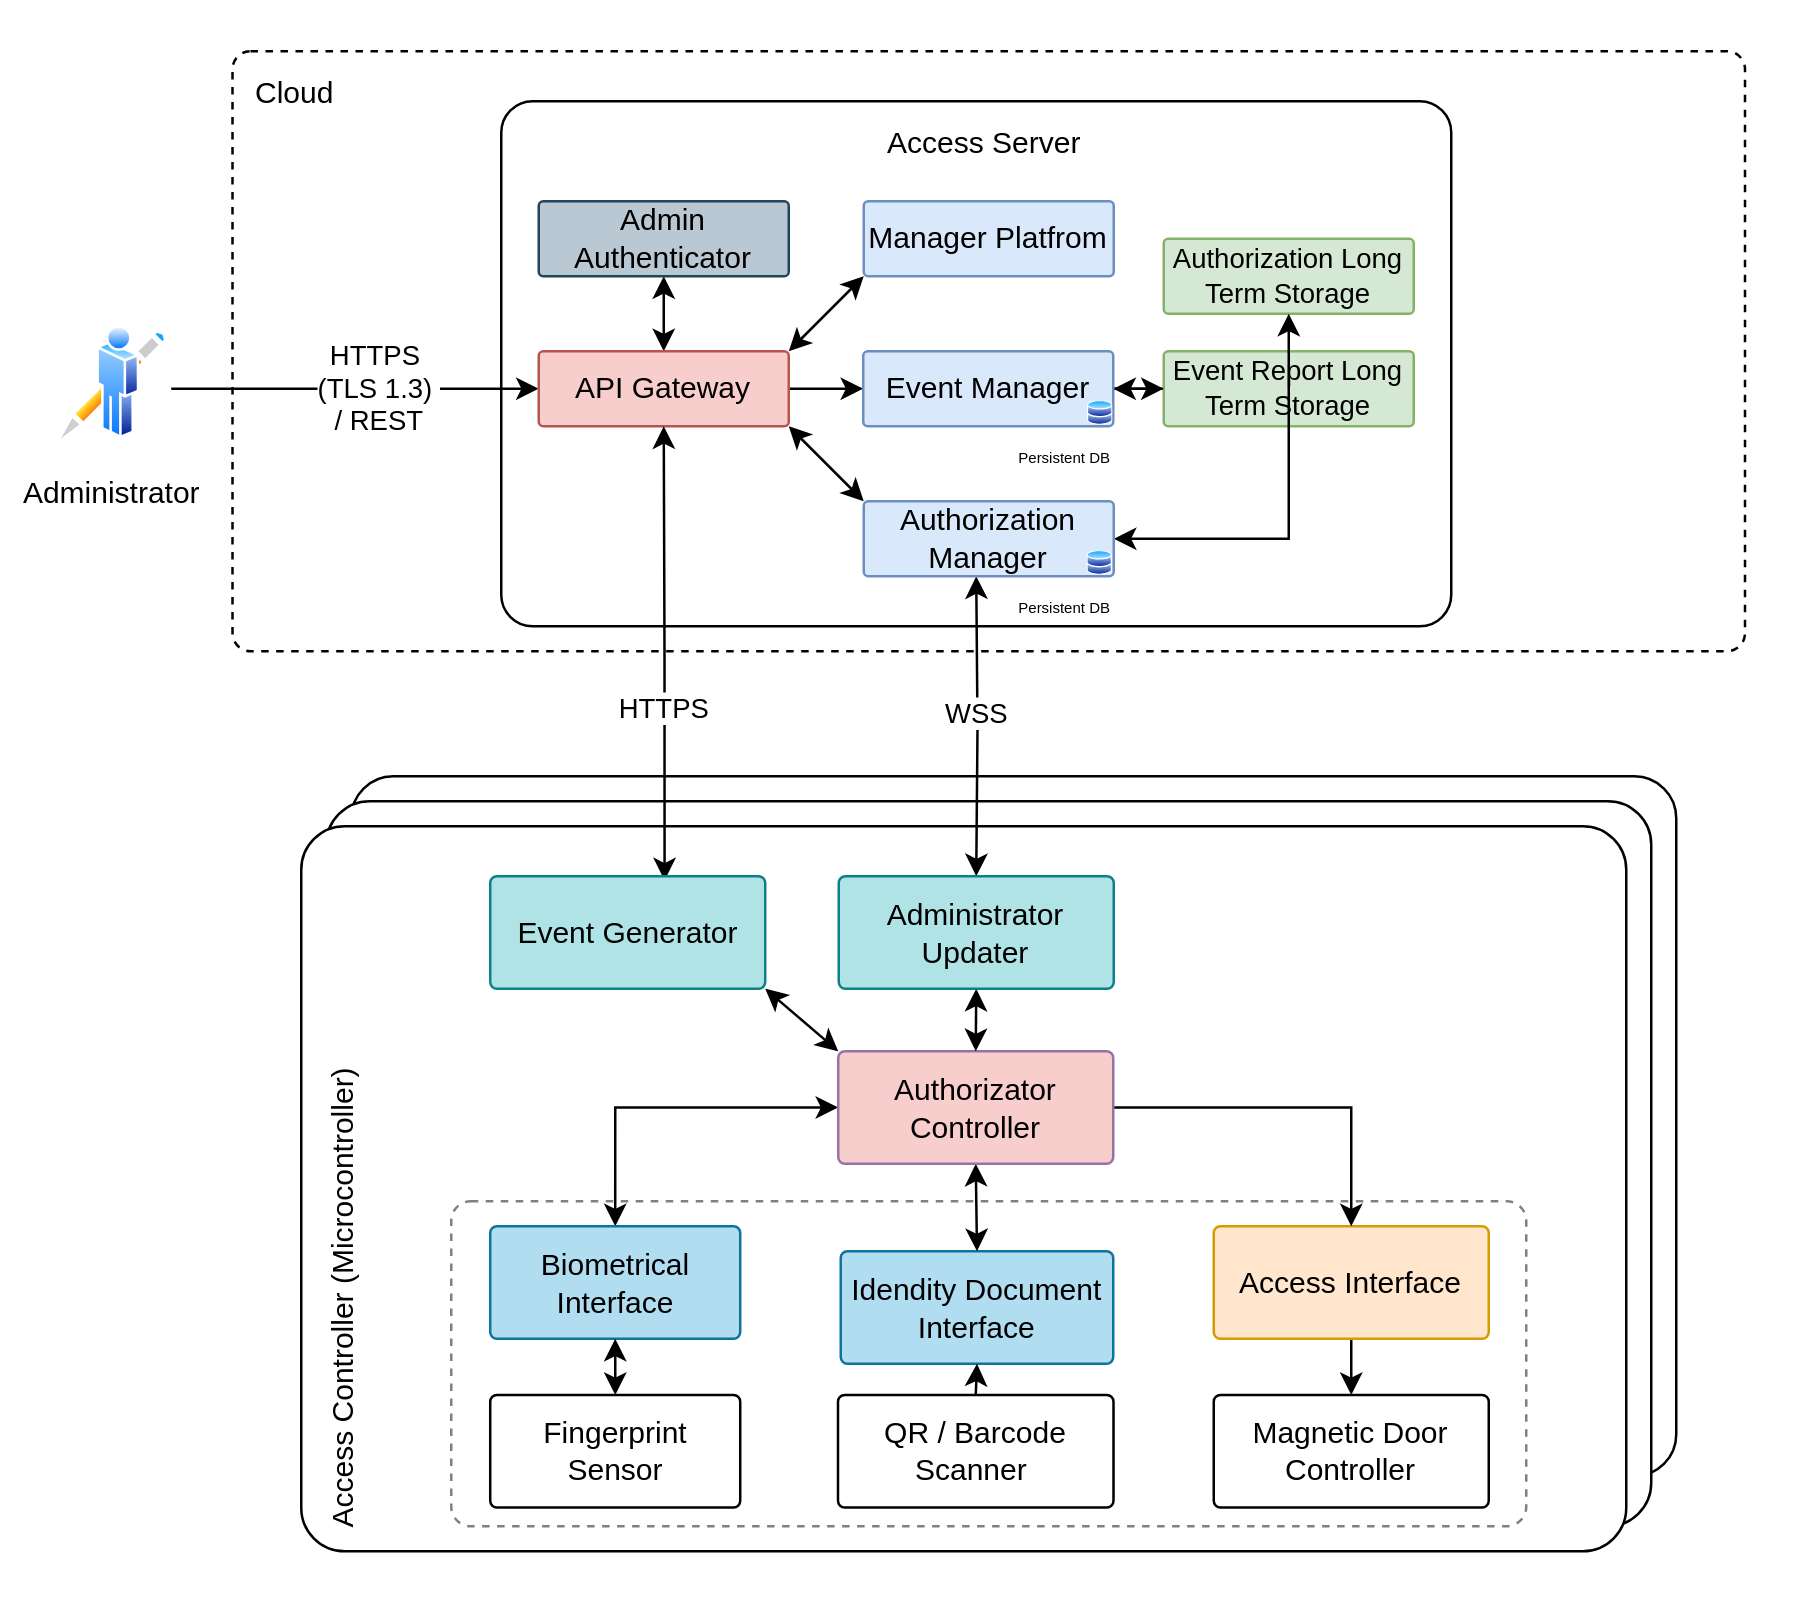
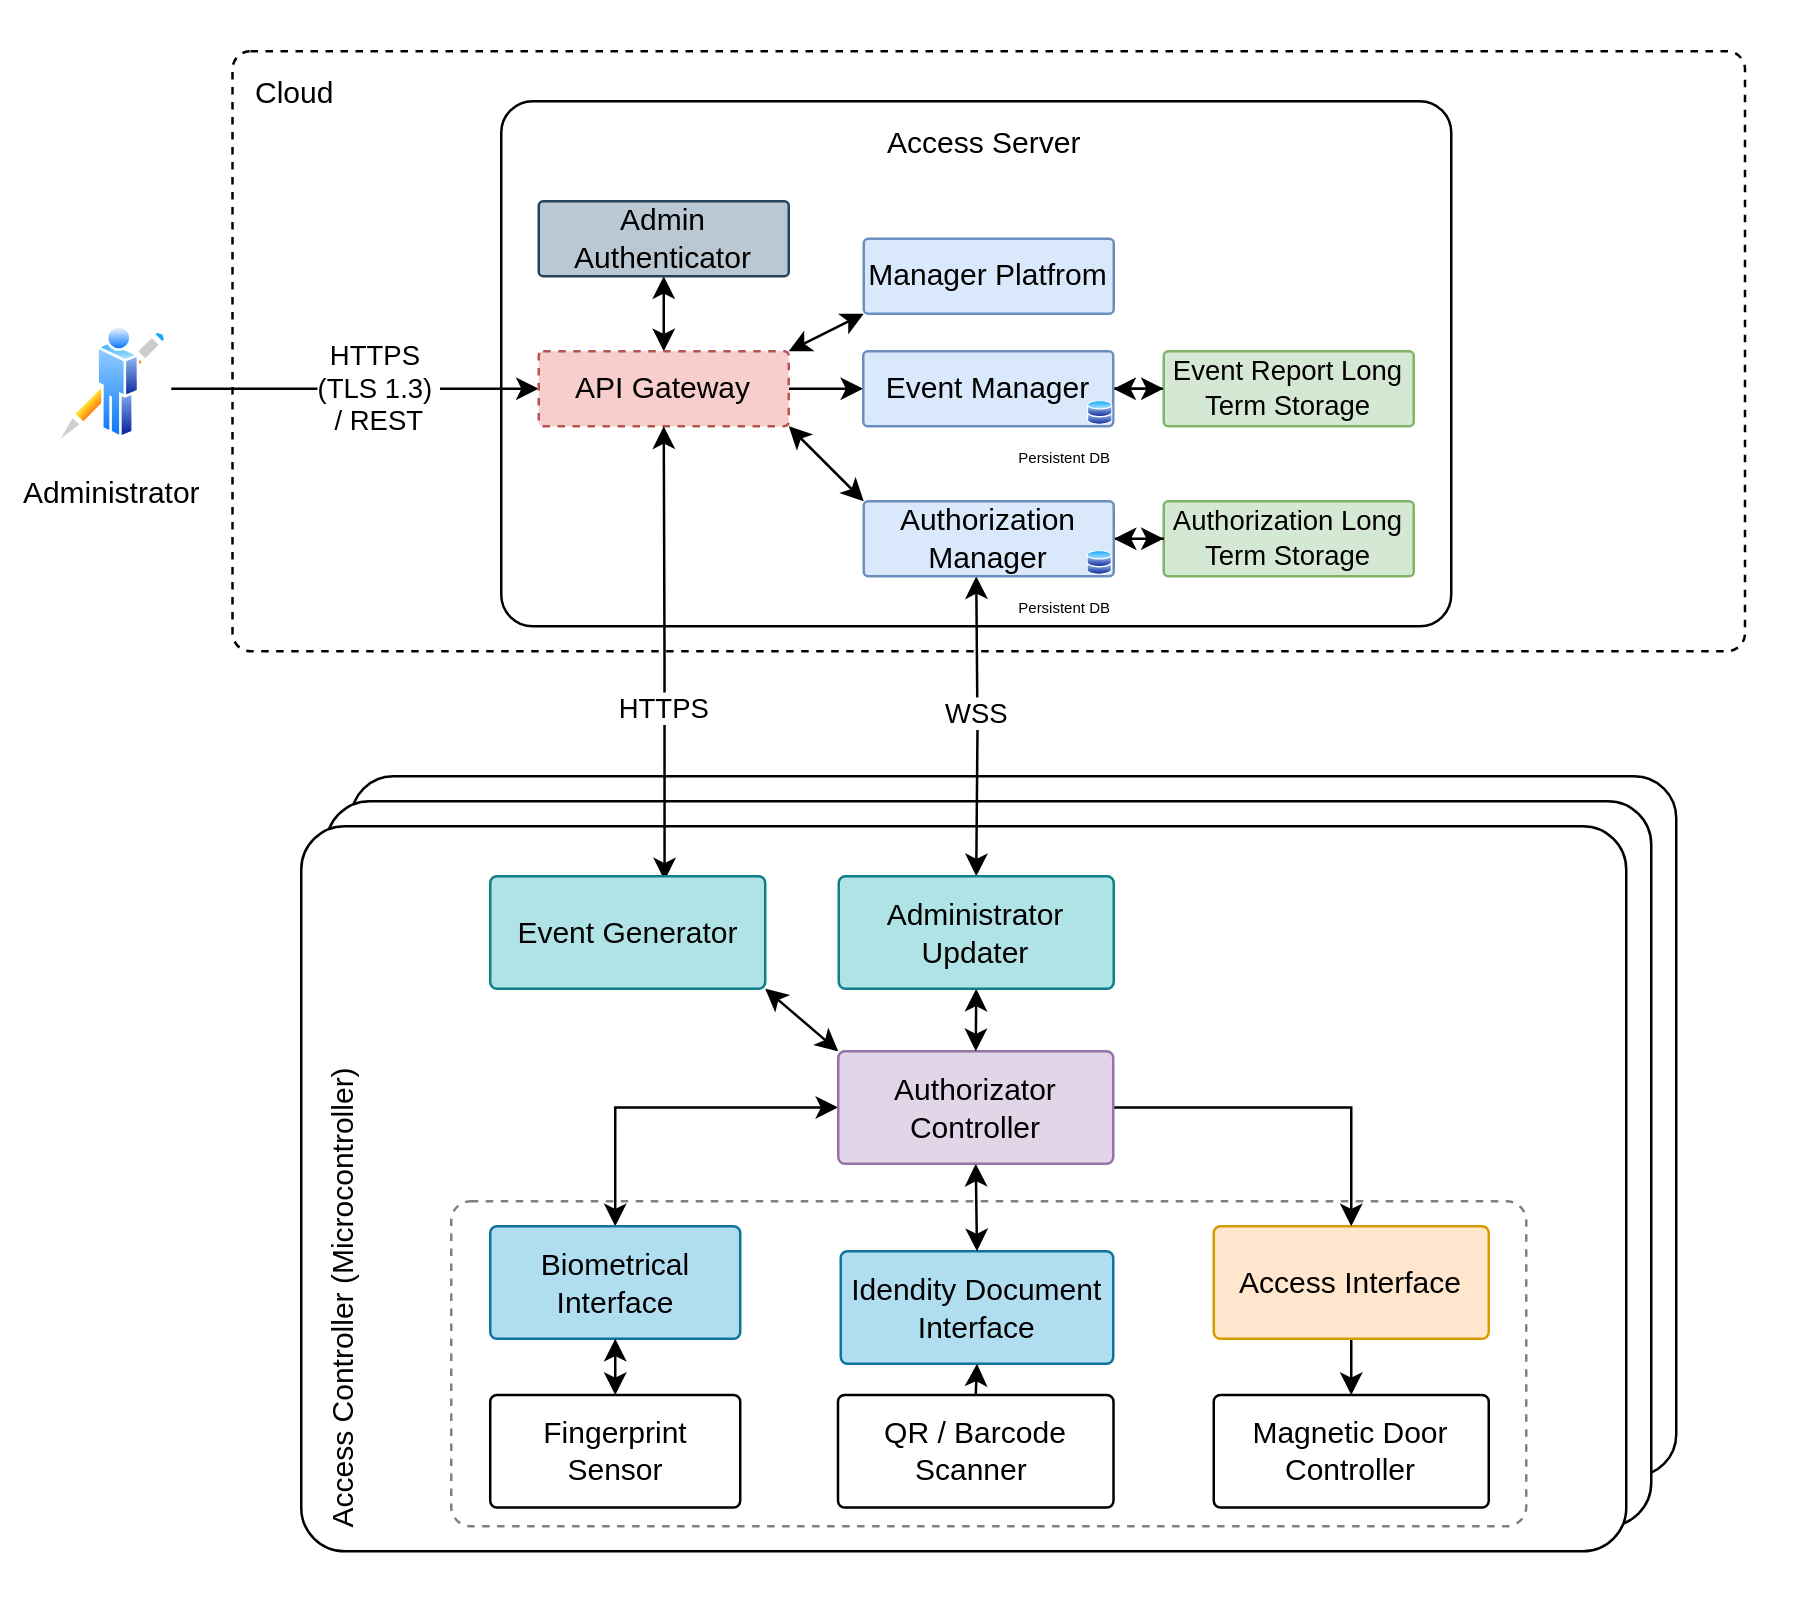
(989, 239) -> (989, 276)
(1289, 276) -> (1289, 539)
(664, 389) -> (664, 389)
(976, 1108) -> (976, 1108)
